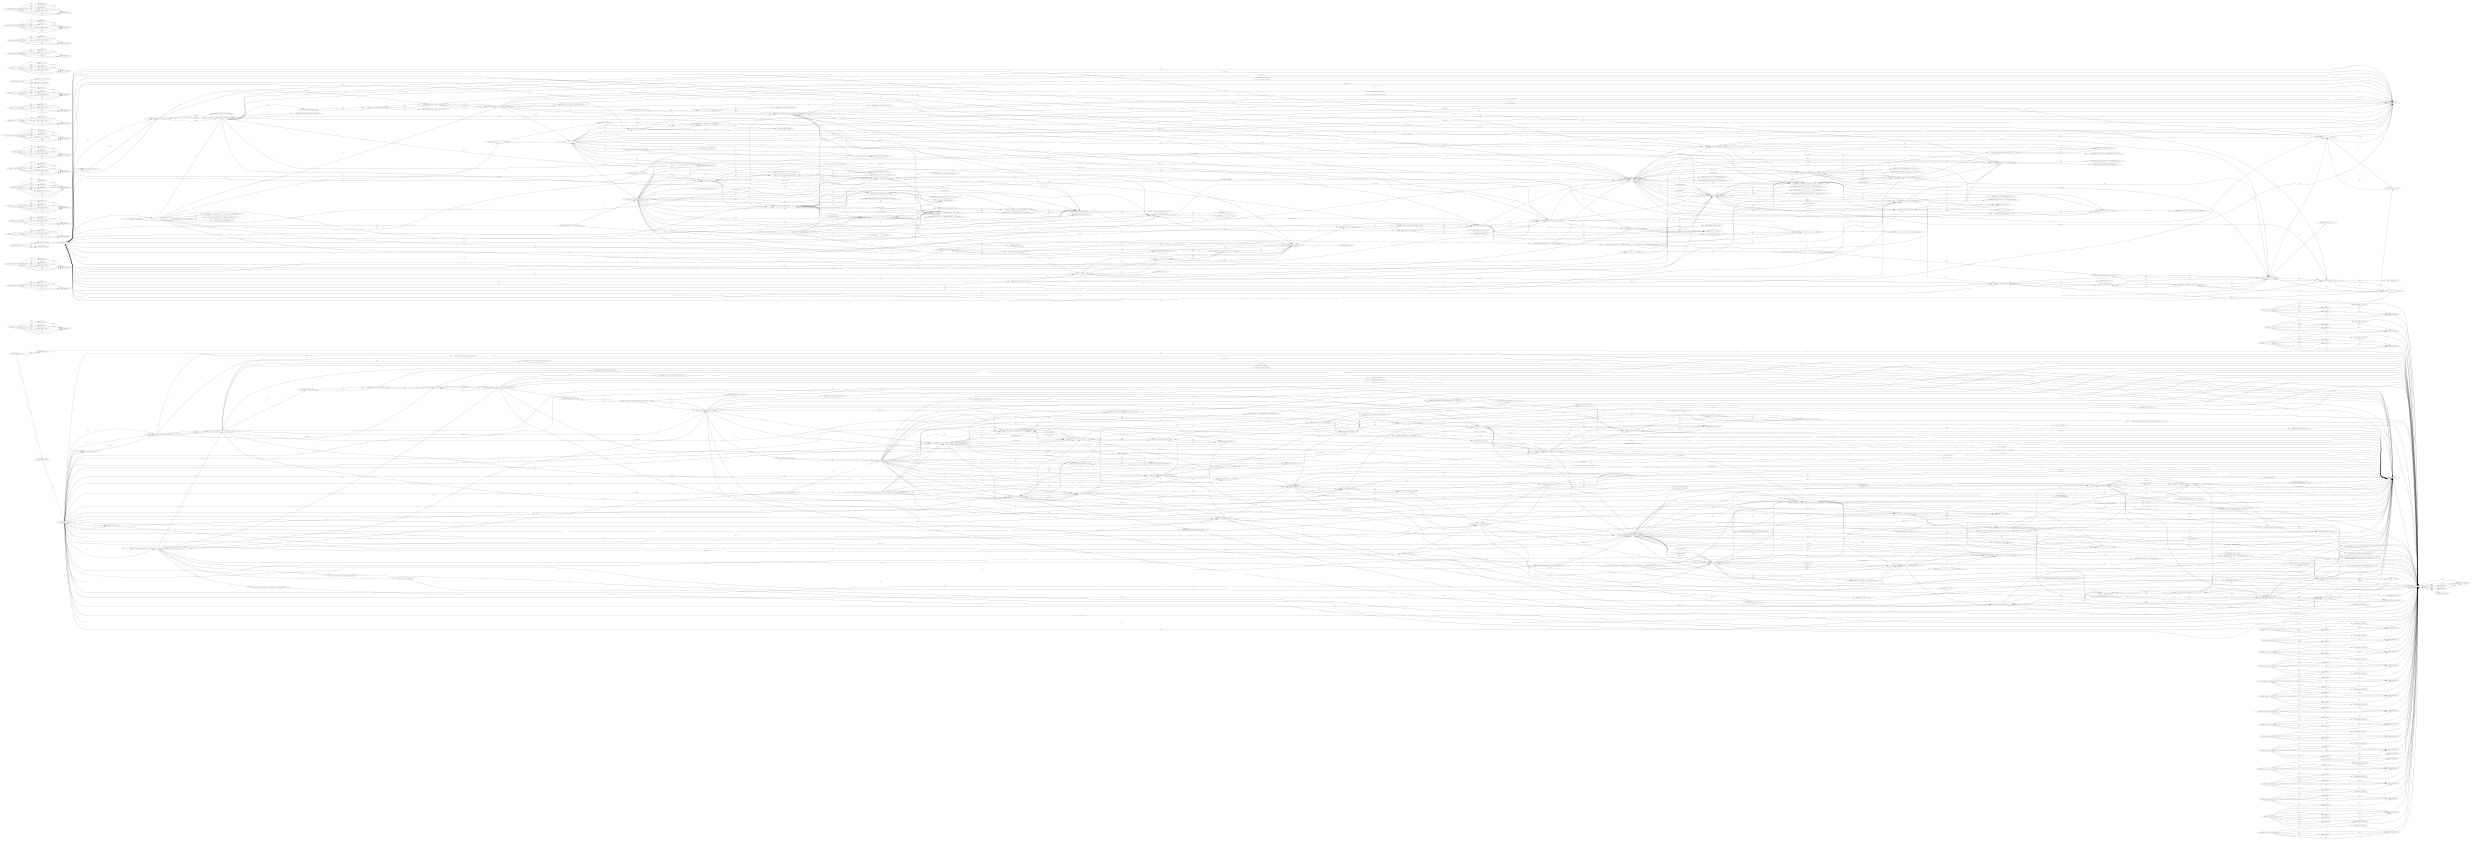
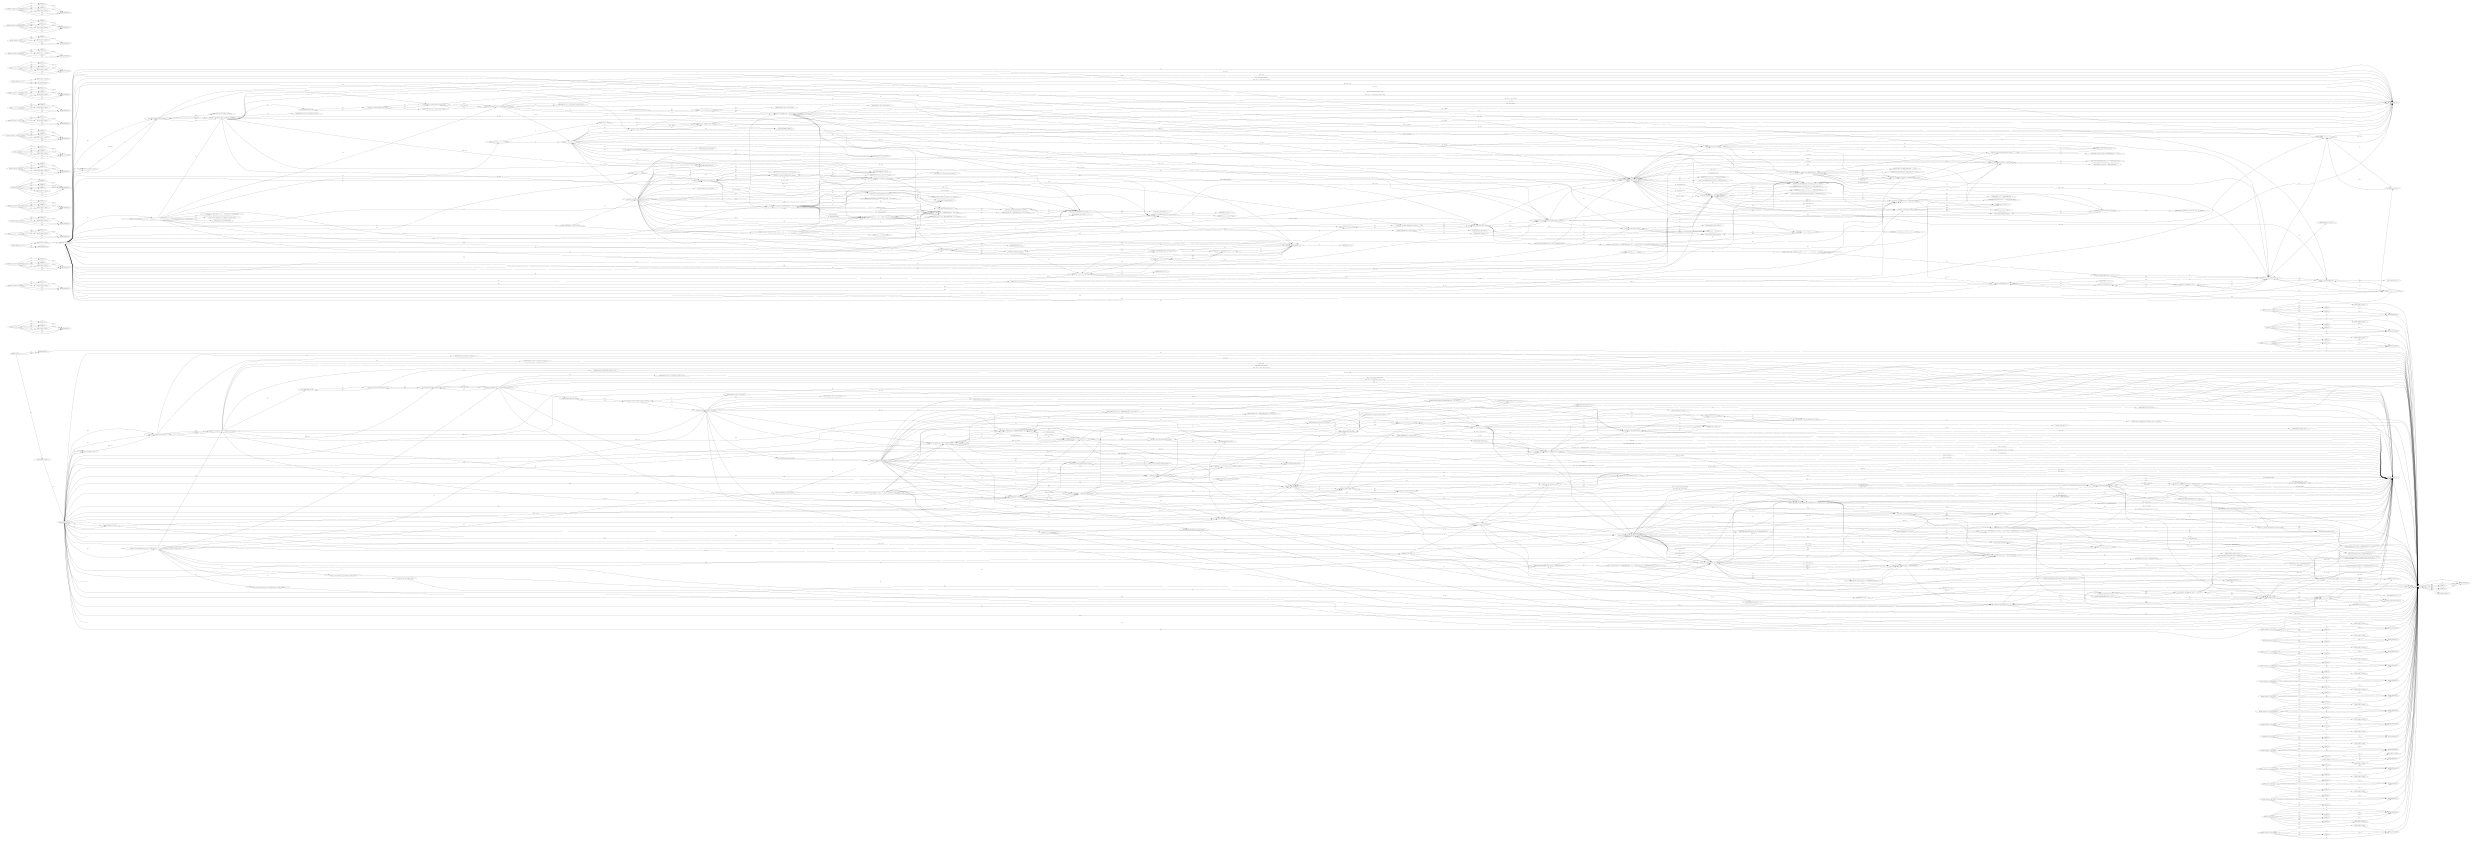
none -> (1049, 532)
